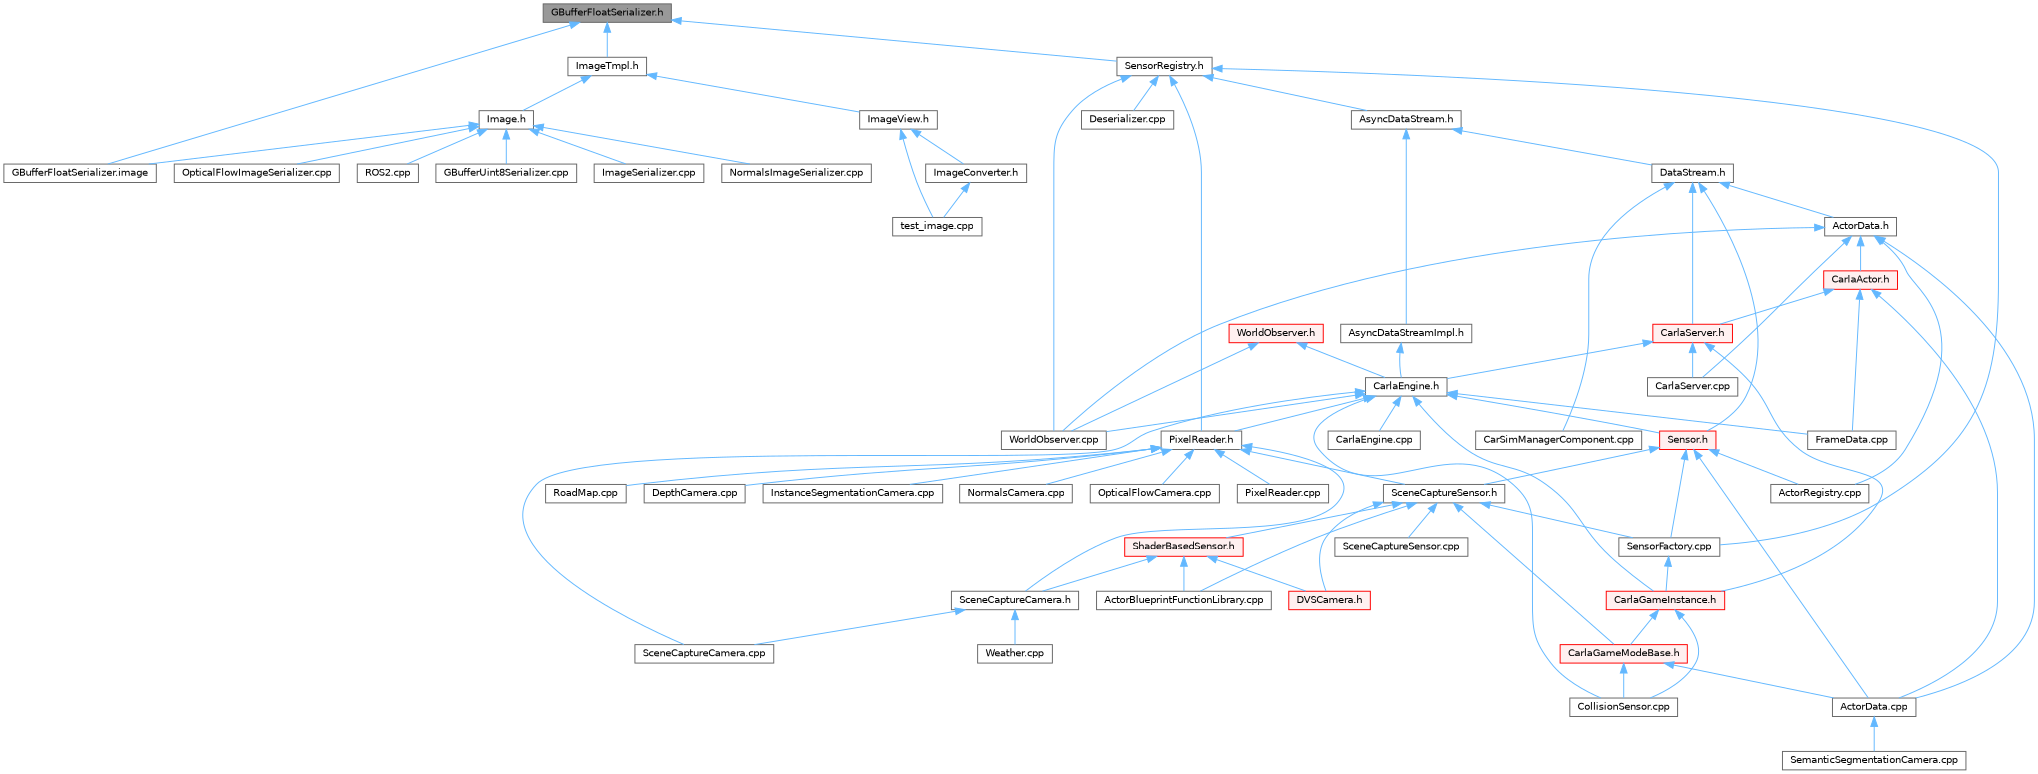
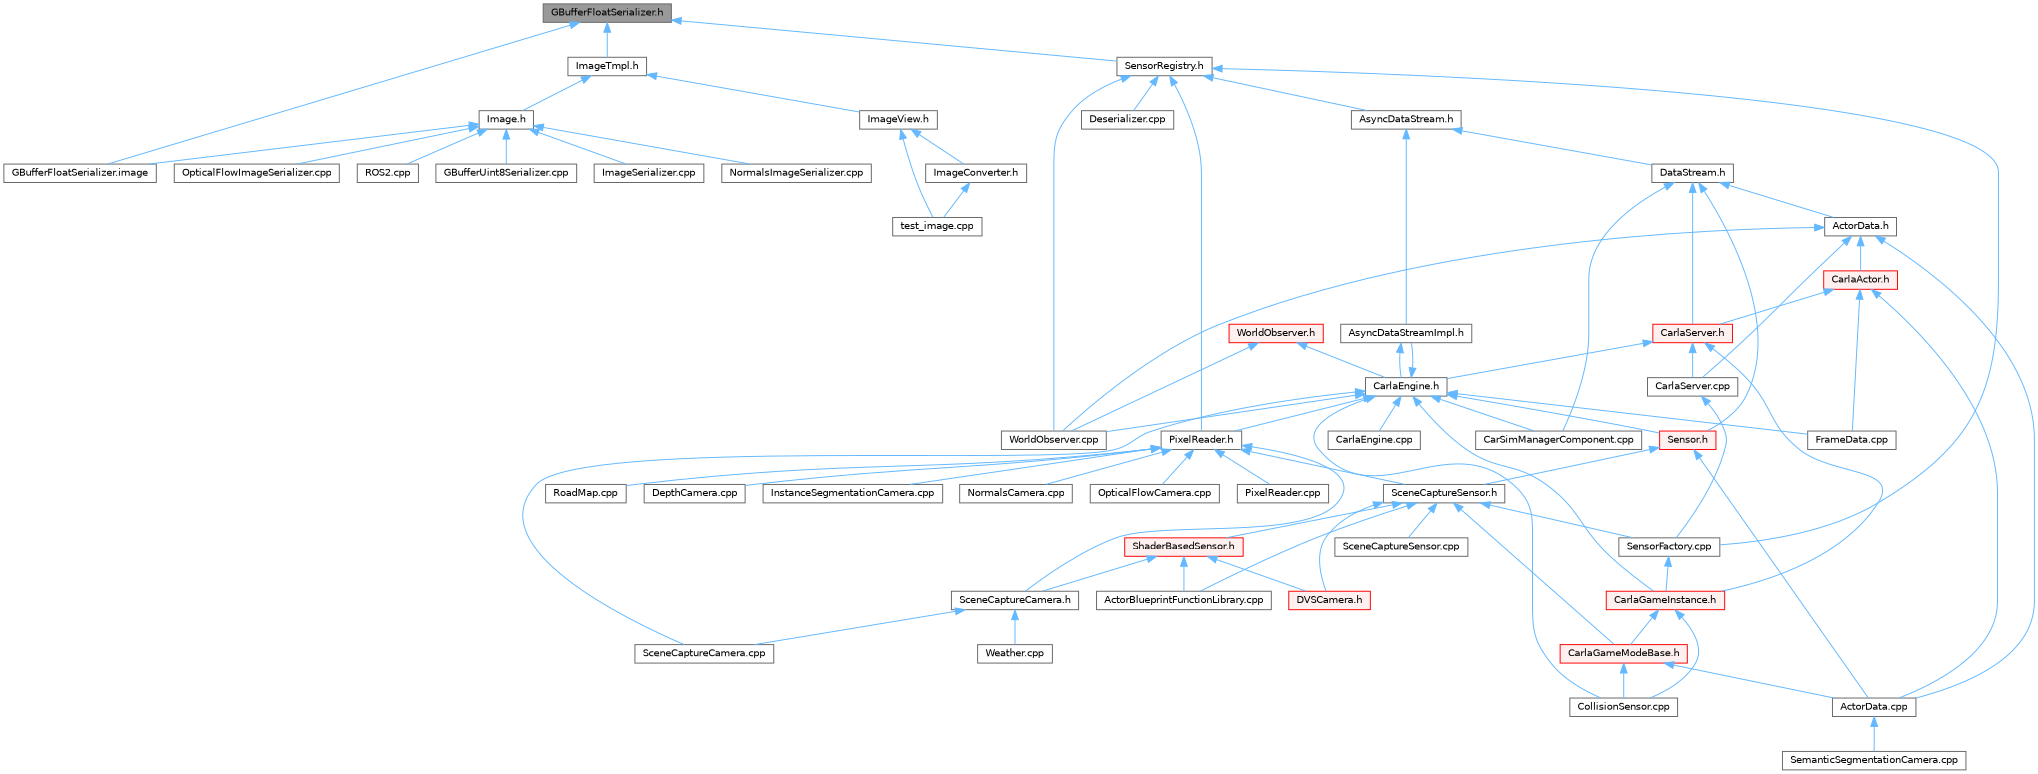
none -> (1413, 355)
none -> (1487, 415)
(1820, 494) -> none
(1678, 499) -> (1718, 470)
